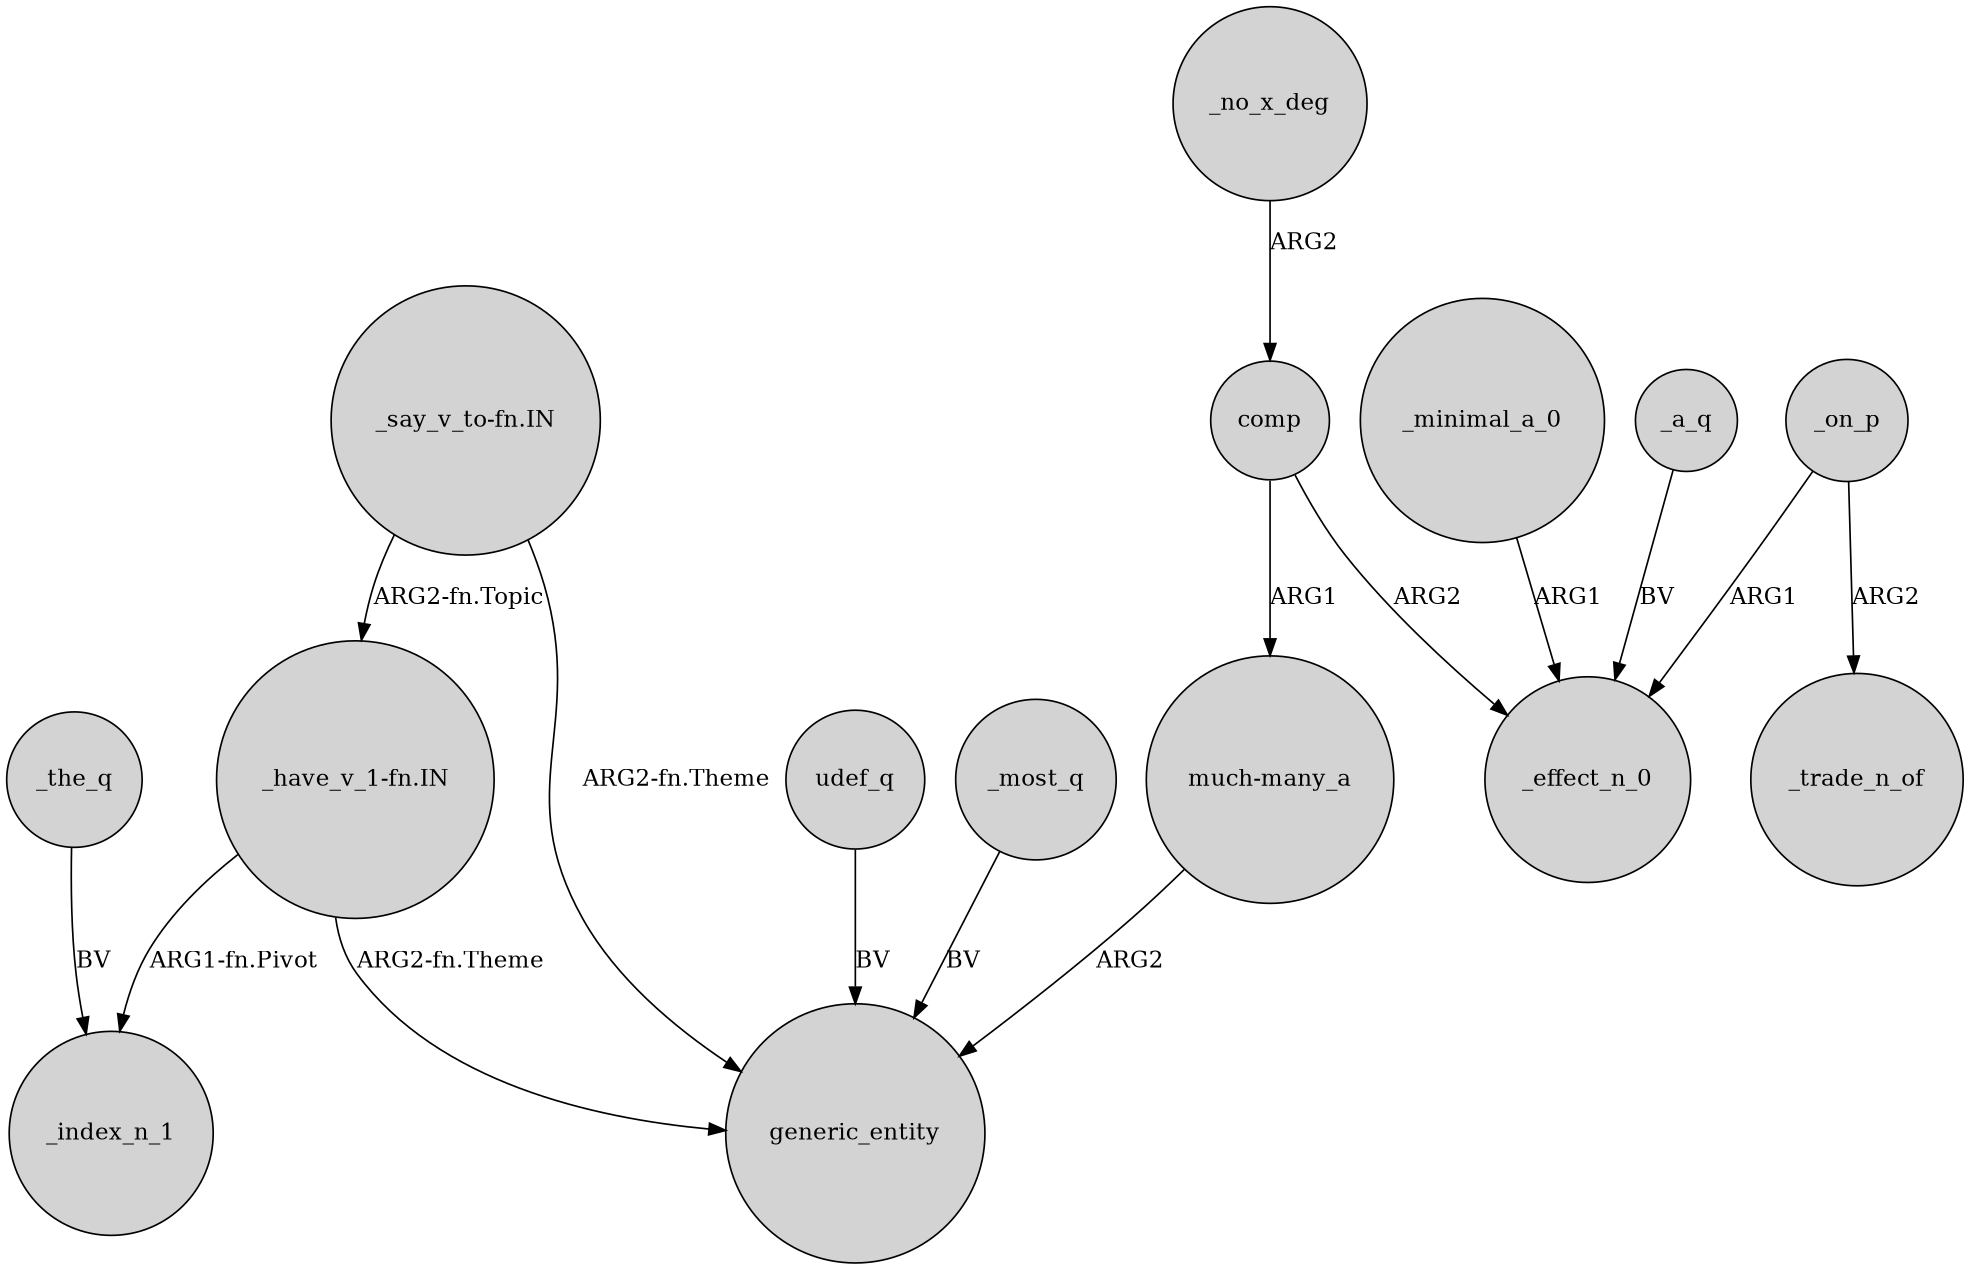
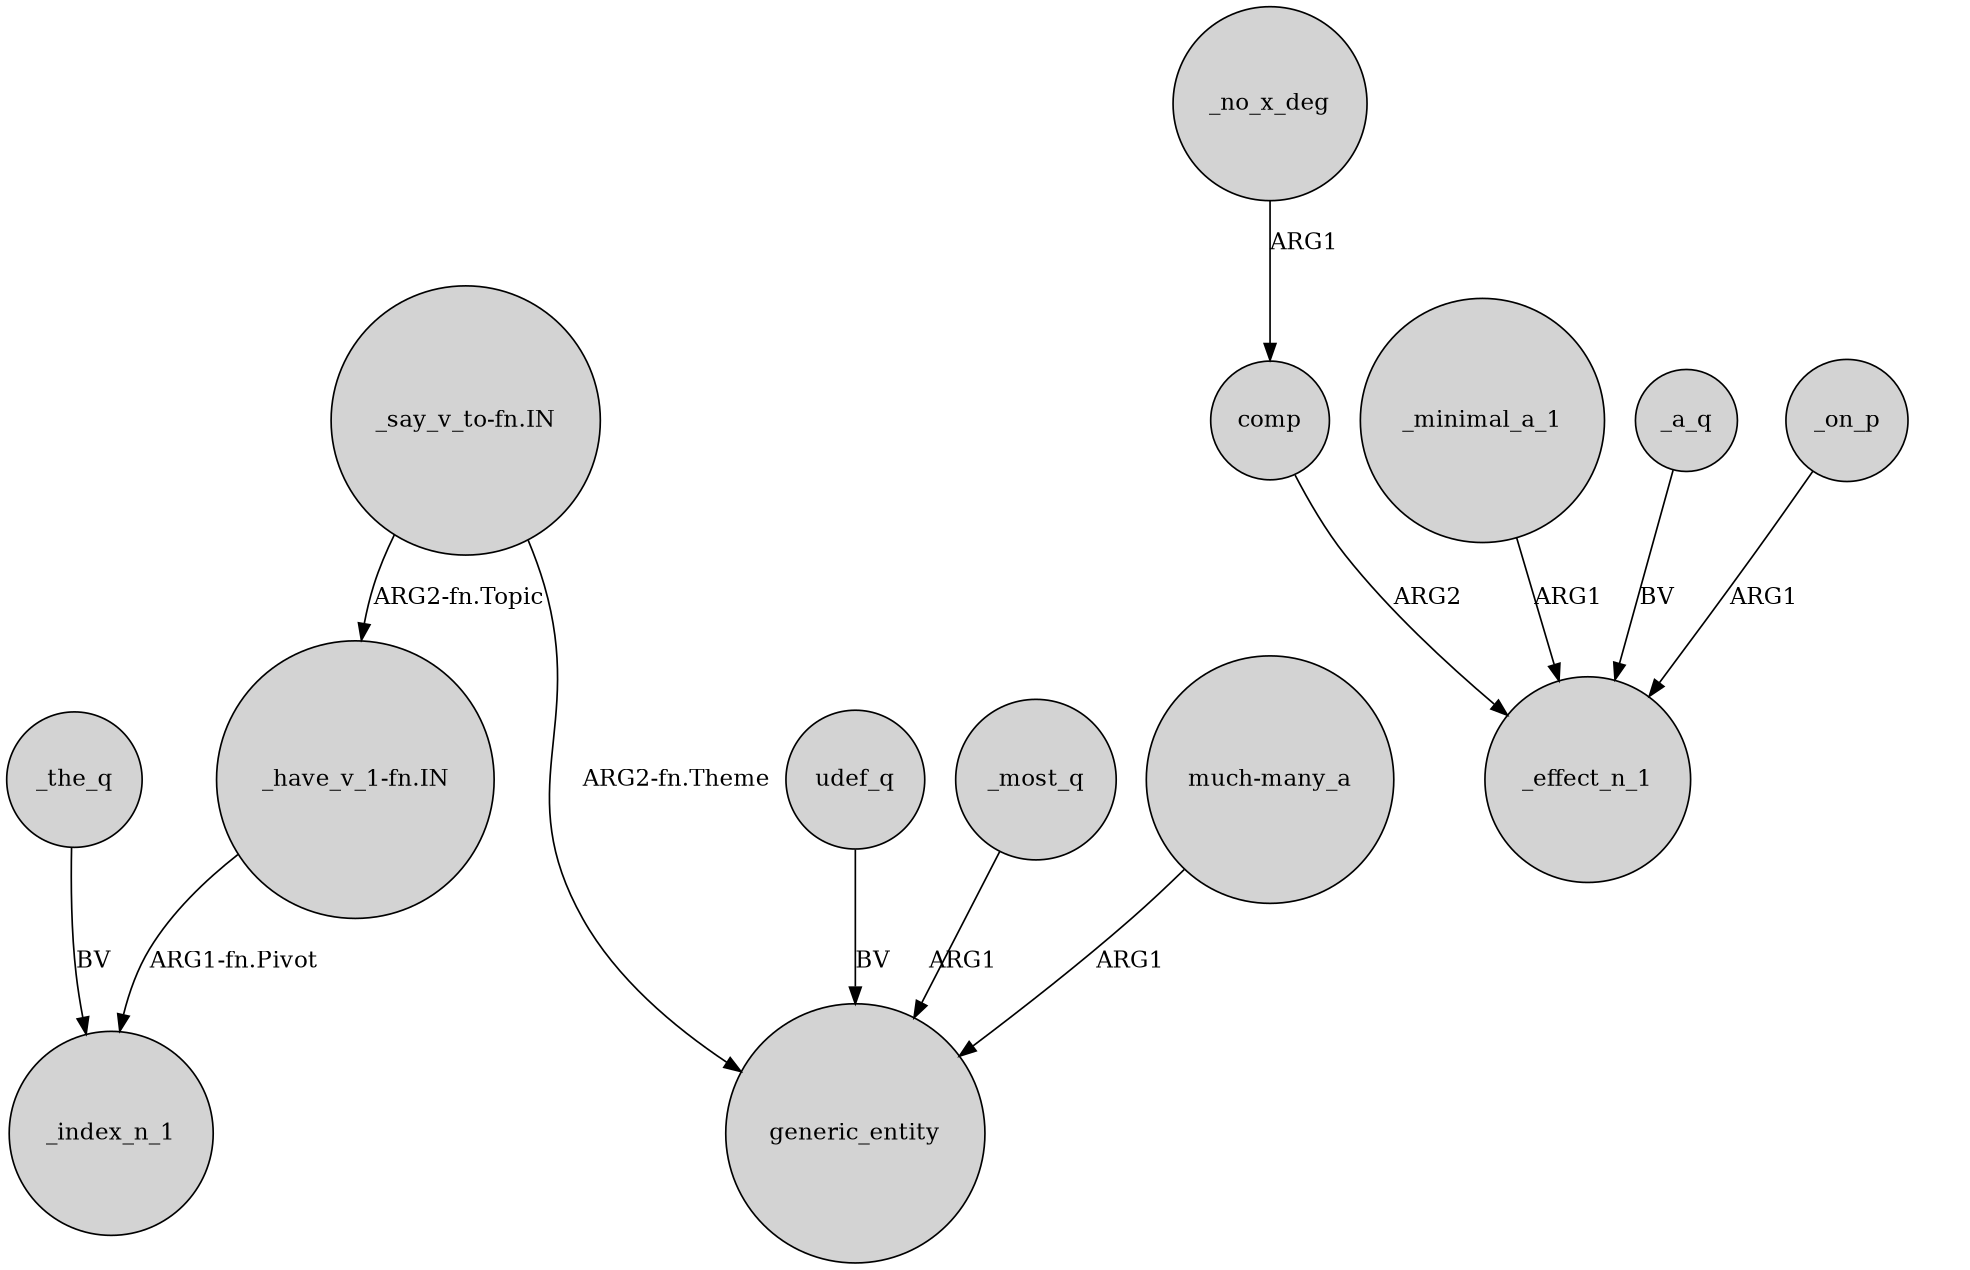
(1304, 243) -> (1304, 243)
(1482, 420) -> (1482, 420)
(1270, 560) -> none
(1588, 780) -> (1588, 780)
(1857, 780) -> none
(963, 961) -> (963, 961)
(1130, 961) -> (1130, 961)
(488, 1075) -> none
